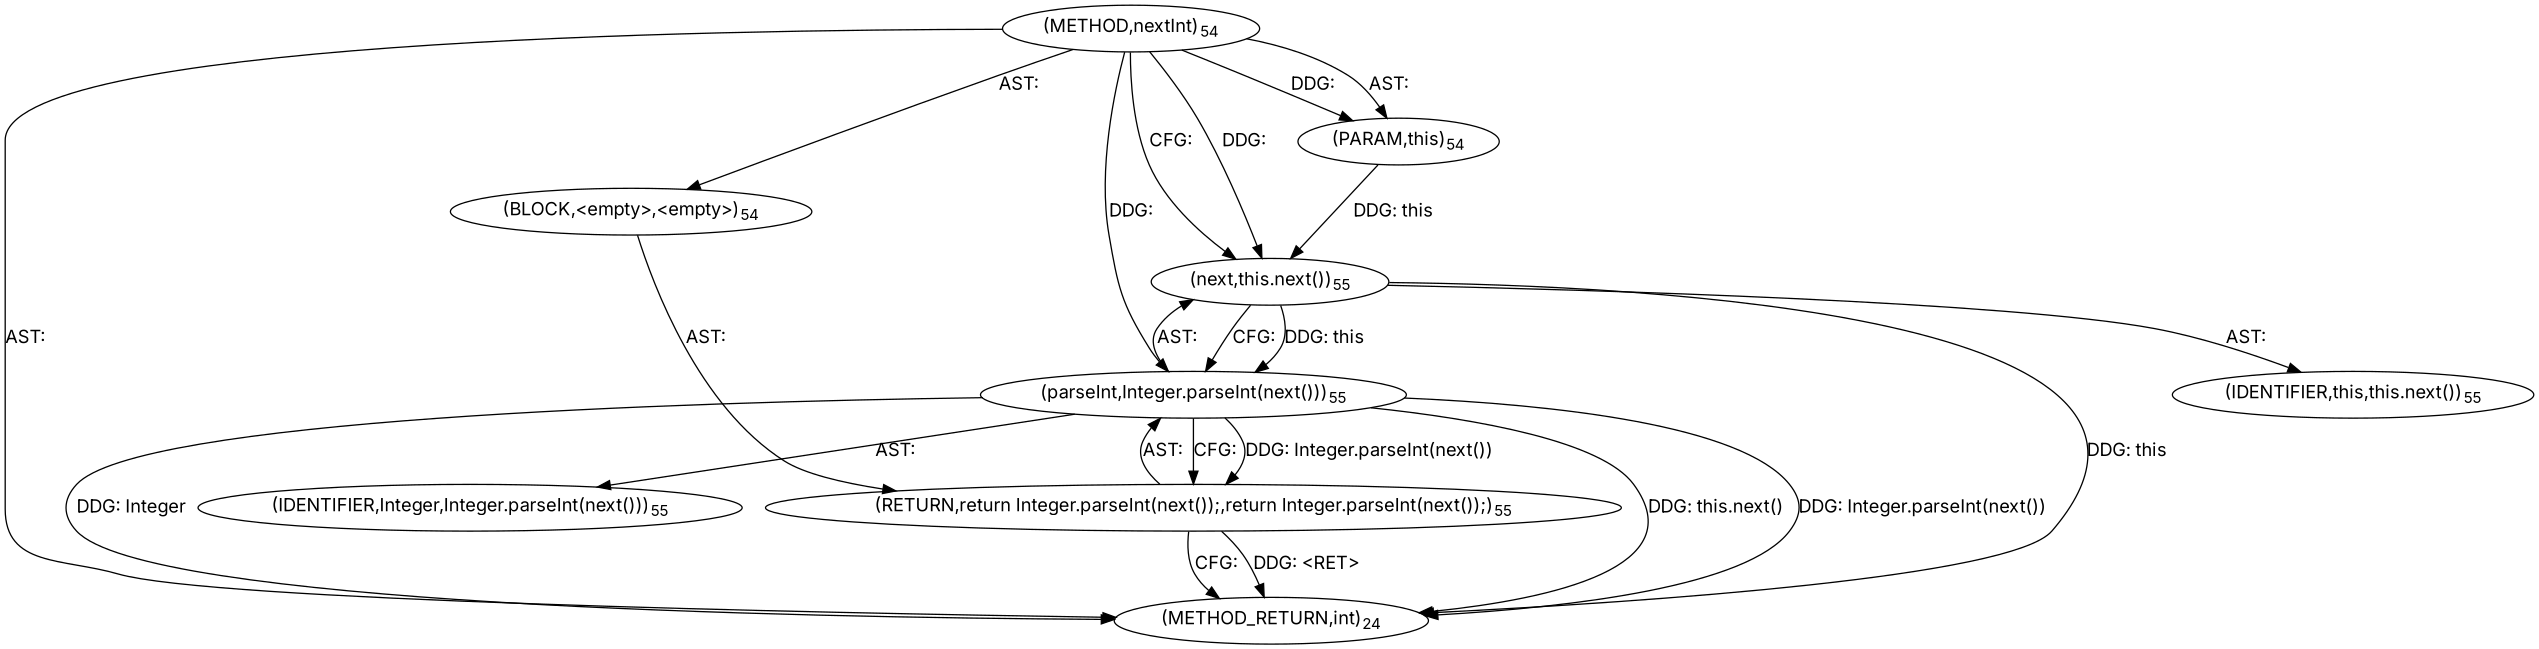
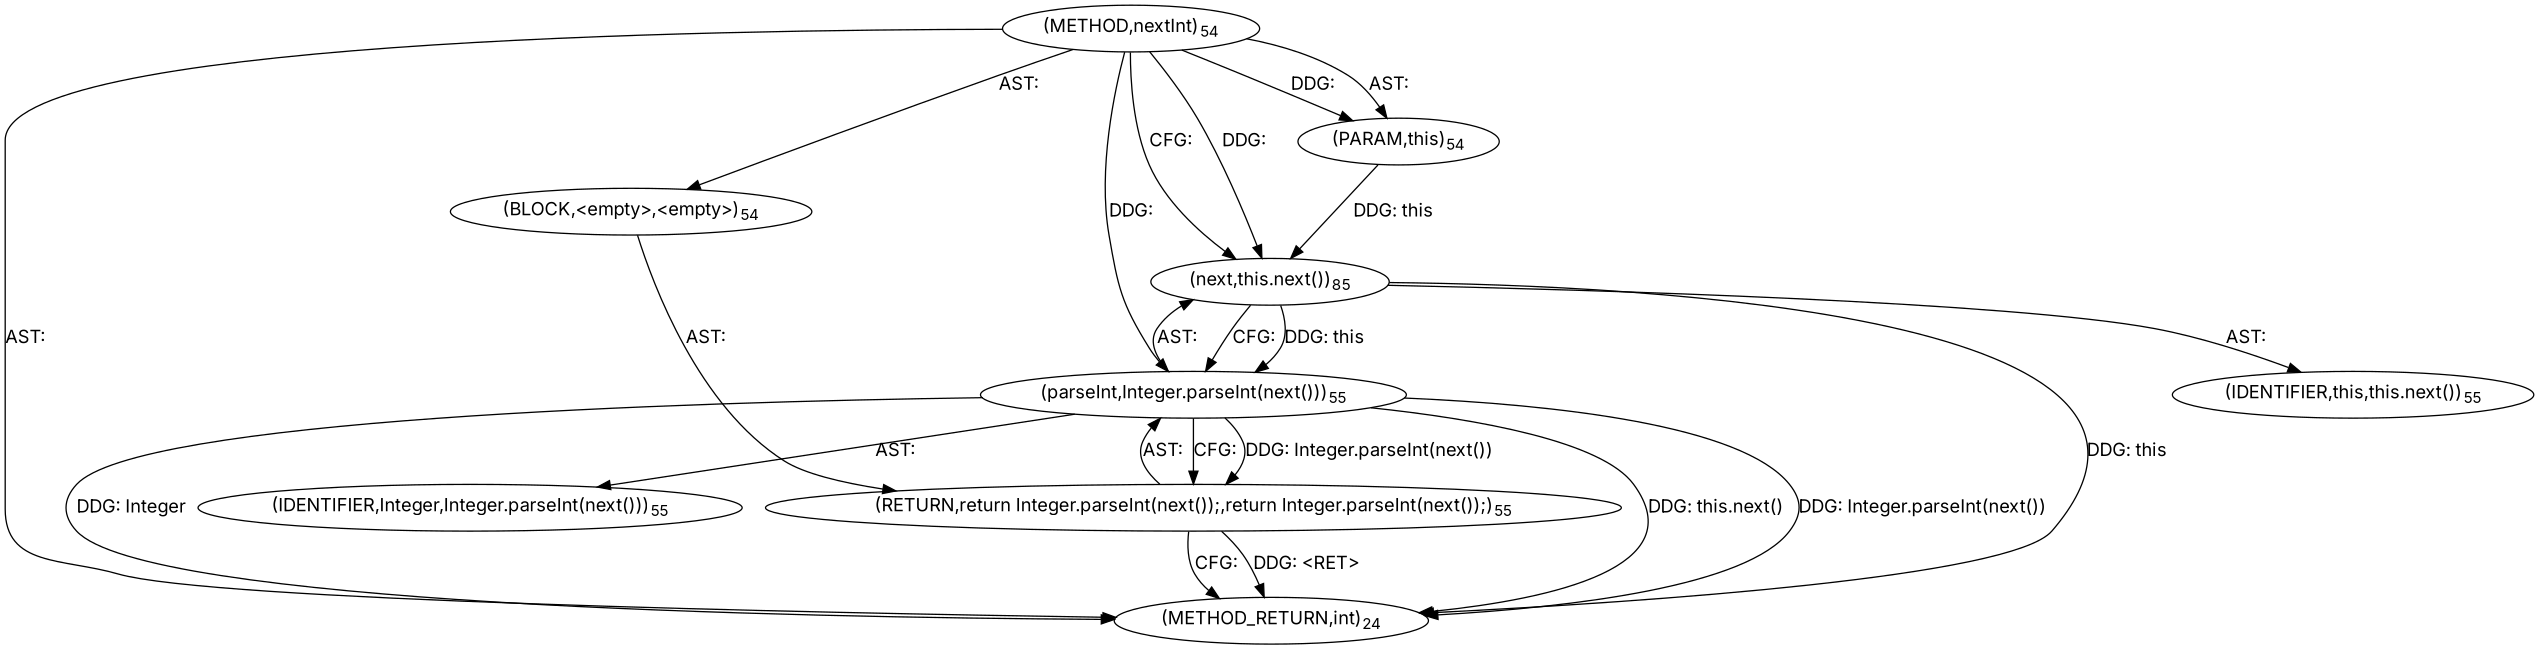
(1341, 280) -> (1341, 280)
